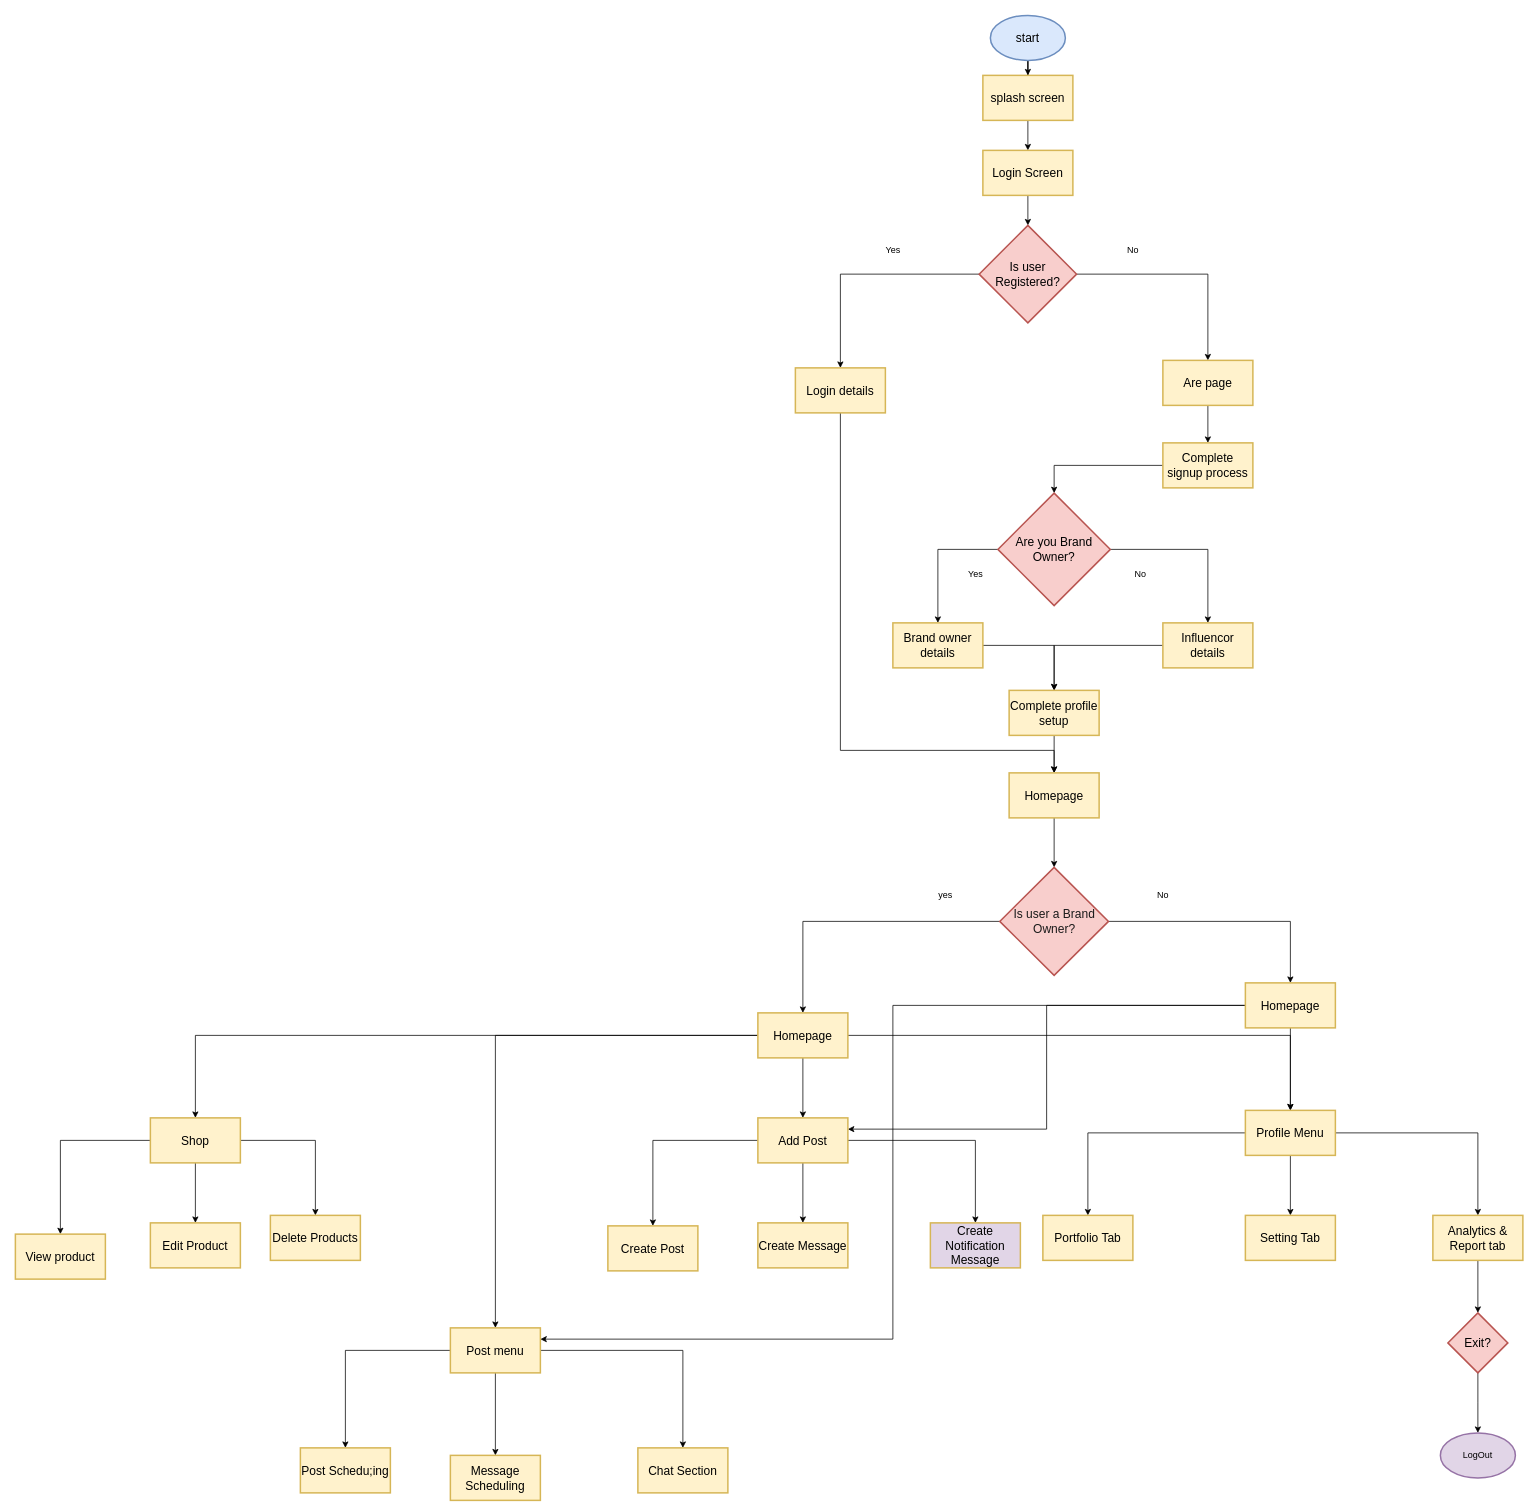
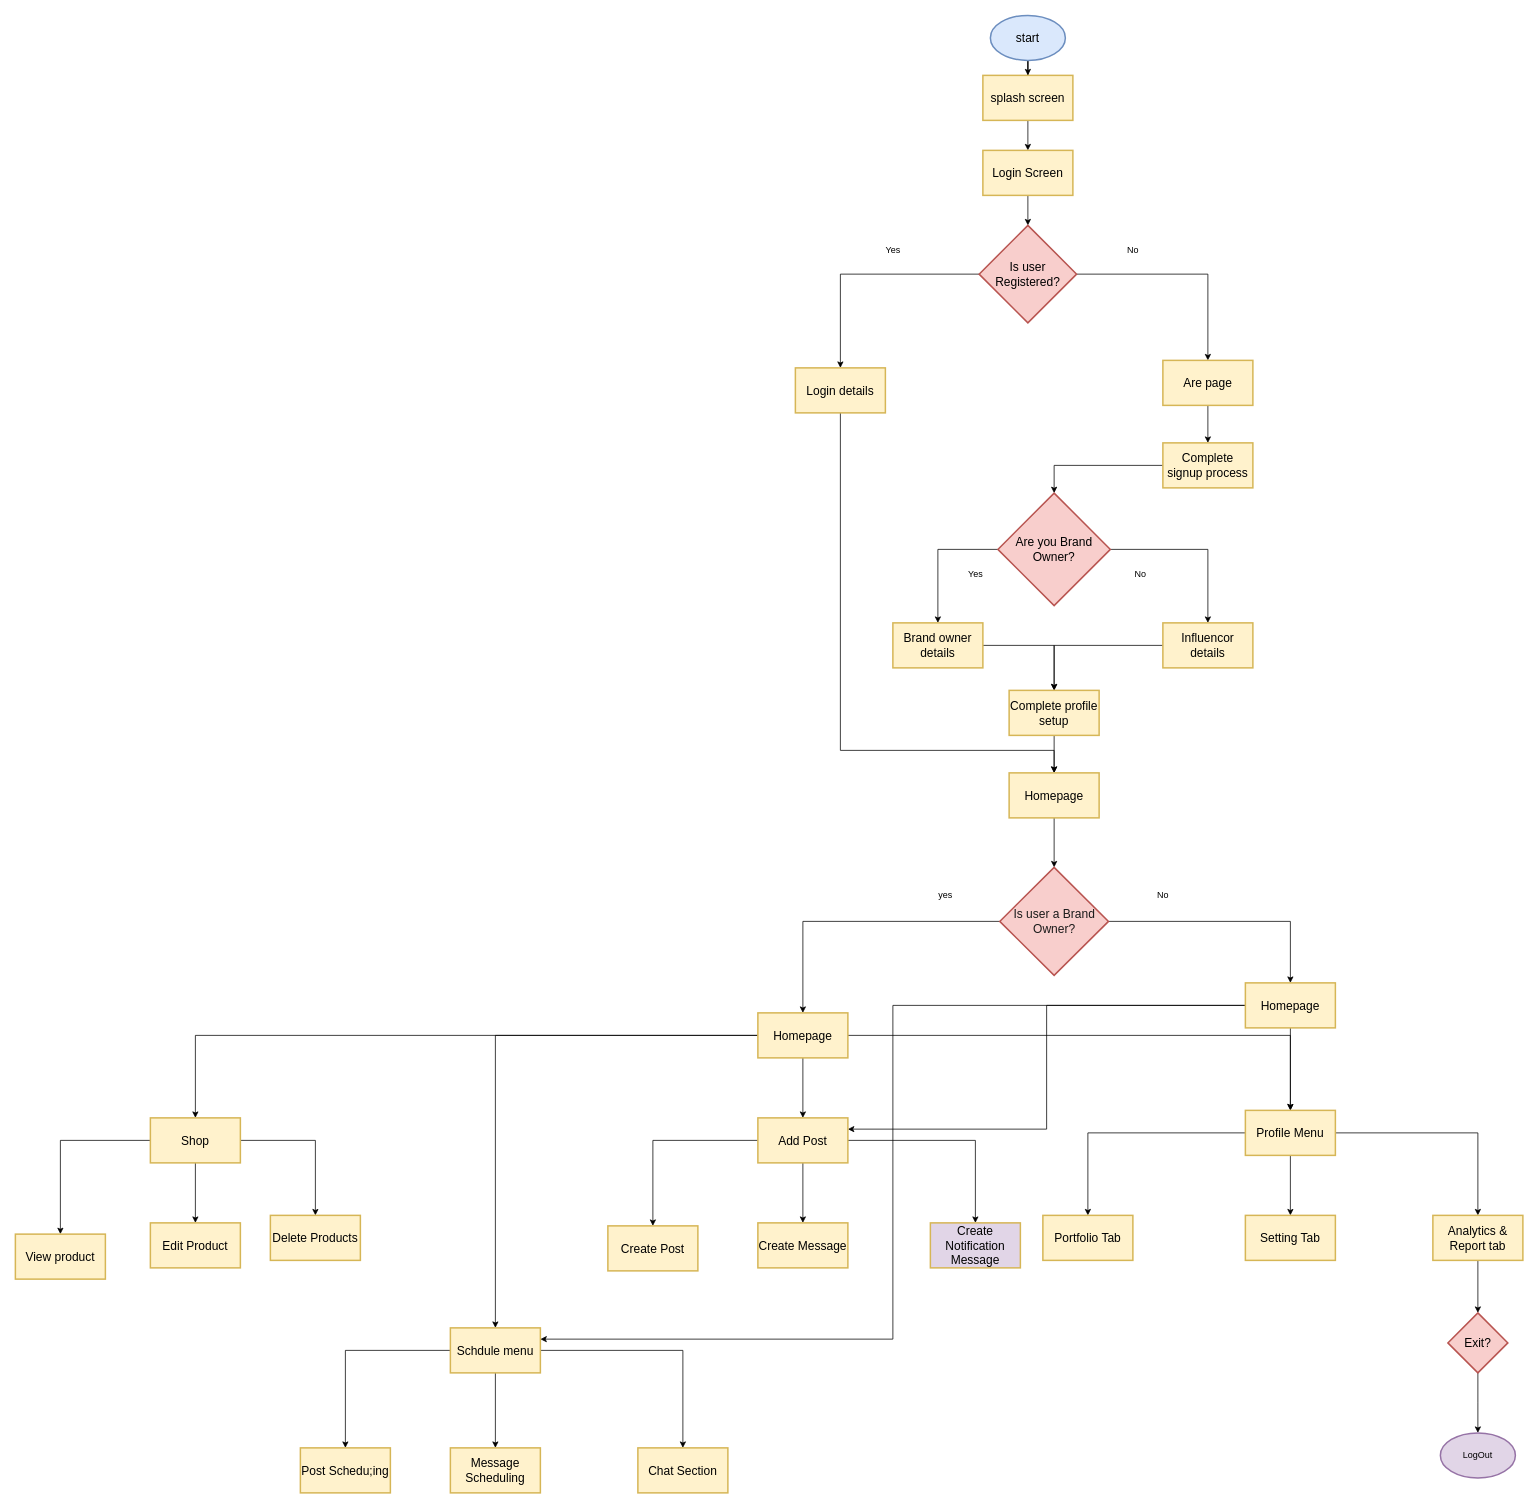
(495, 1350) -> (495, 1350)
(495, 1478) -> (495, 1470)
